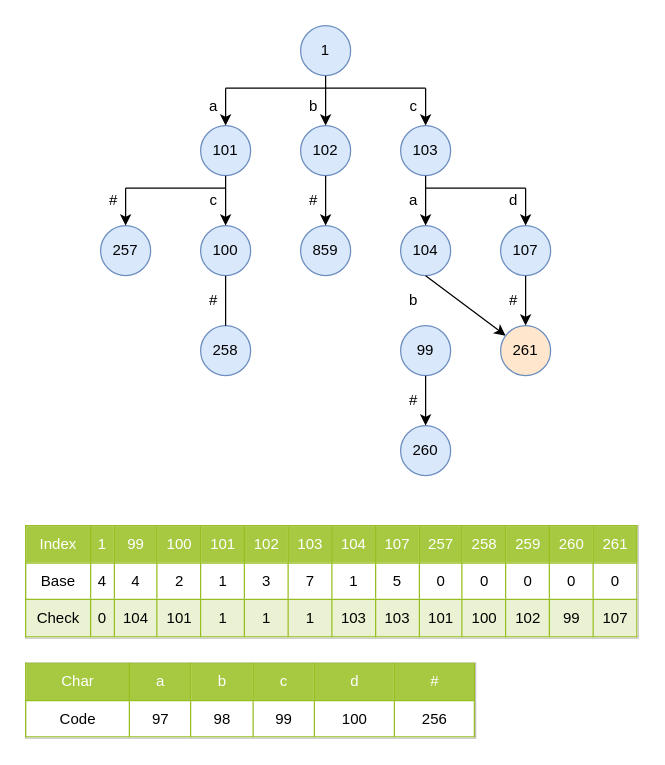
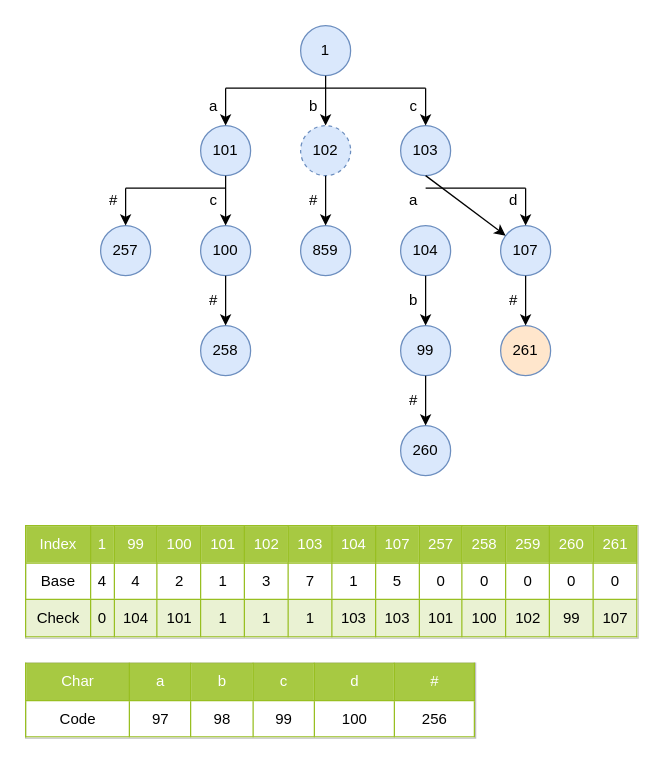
(326, 151) -> (326, 151)
(426, 197) -> (462, 203)
(462, 303) -> (426, 297)
(226, 318) -> (226, 315)
